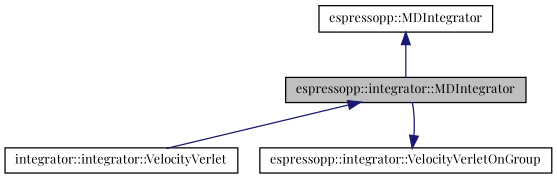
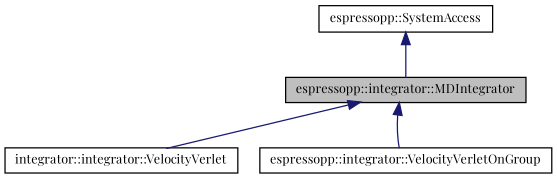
(406, 19) -> (406, 19)
(414, 119) -> (397, 132)
